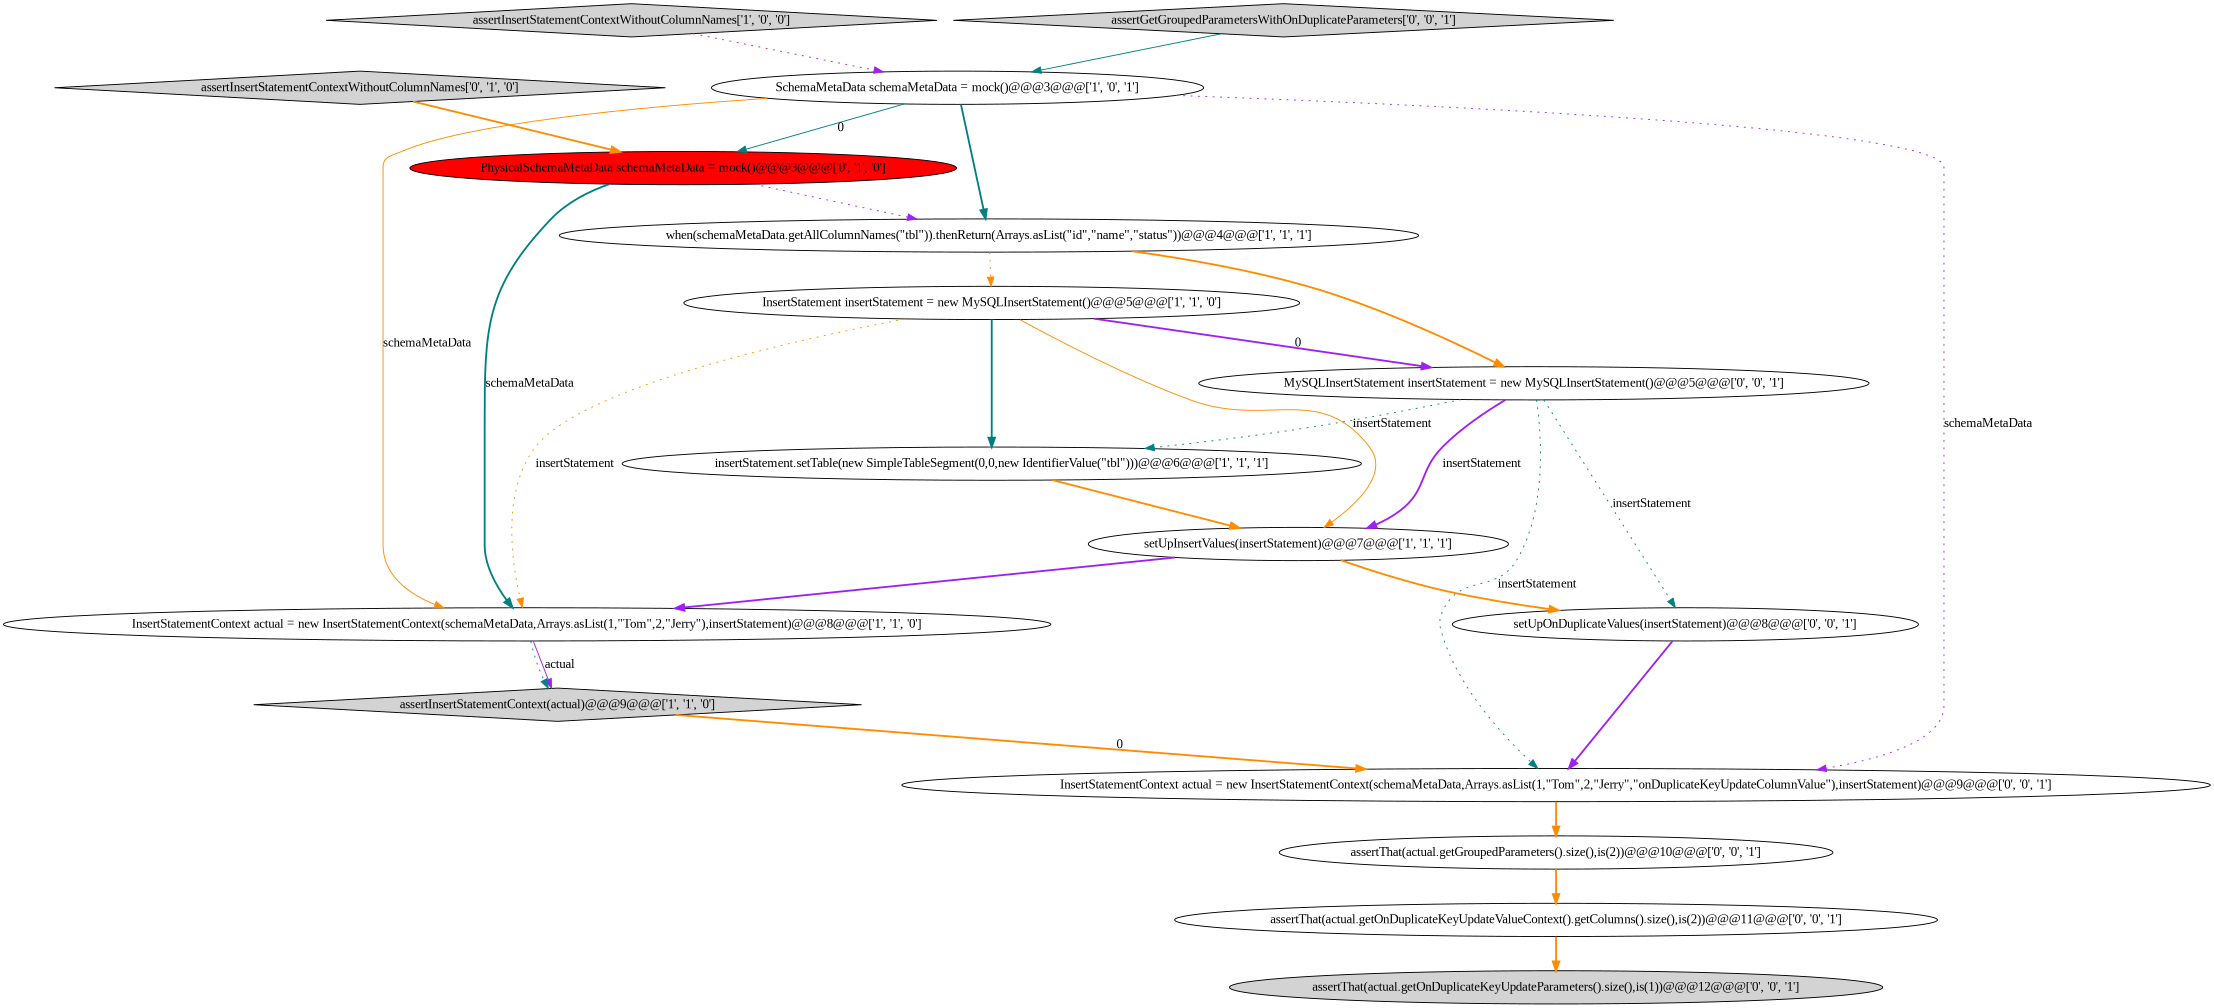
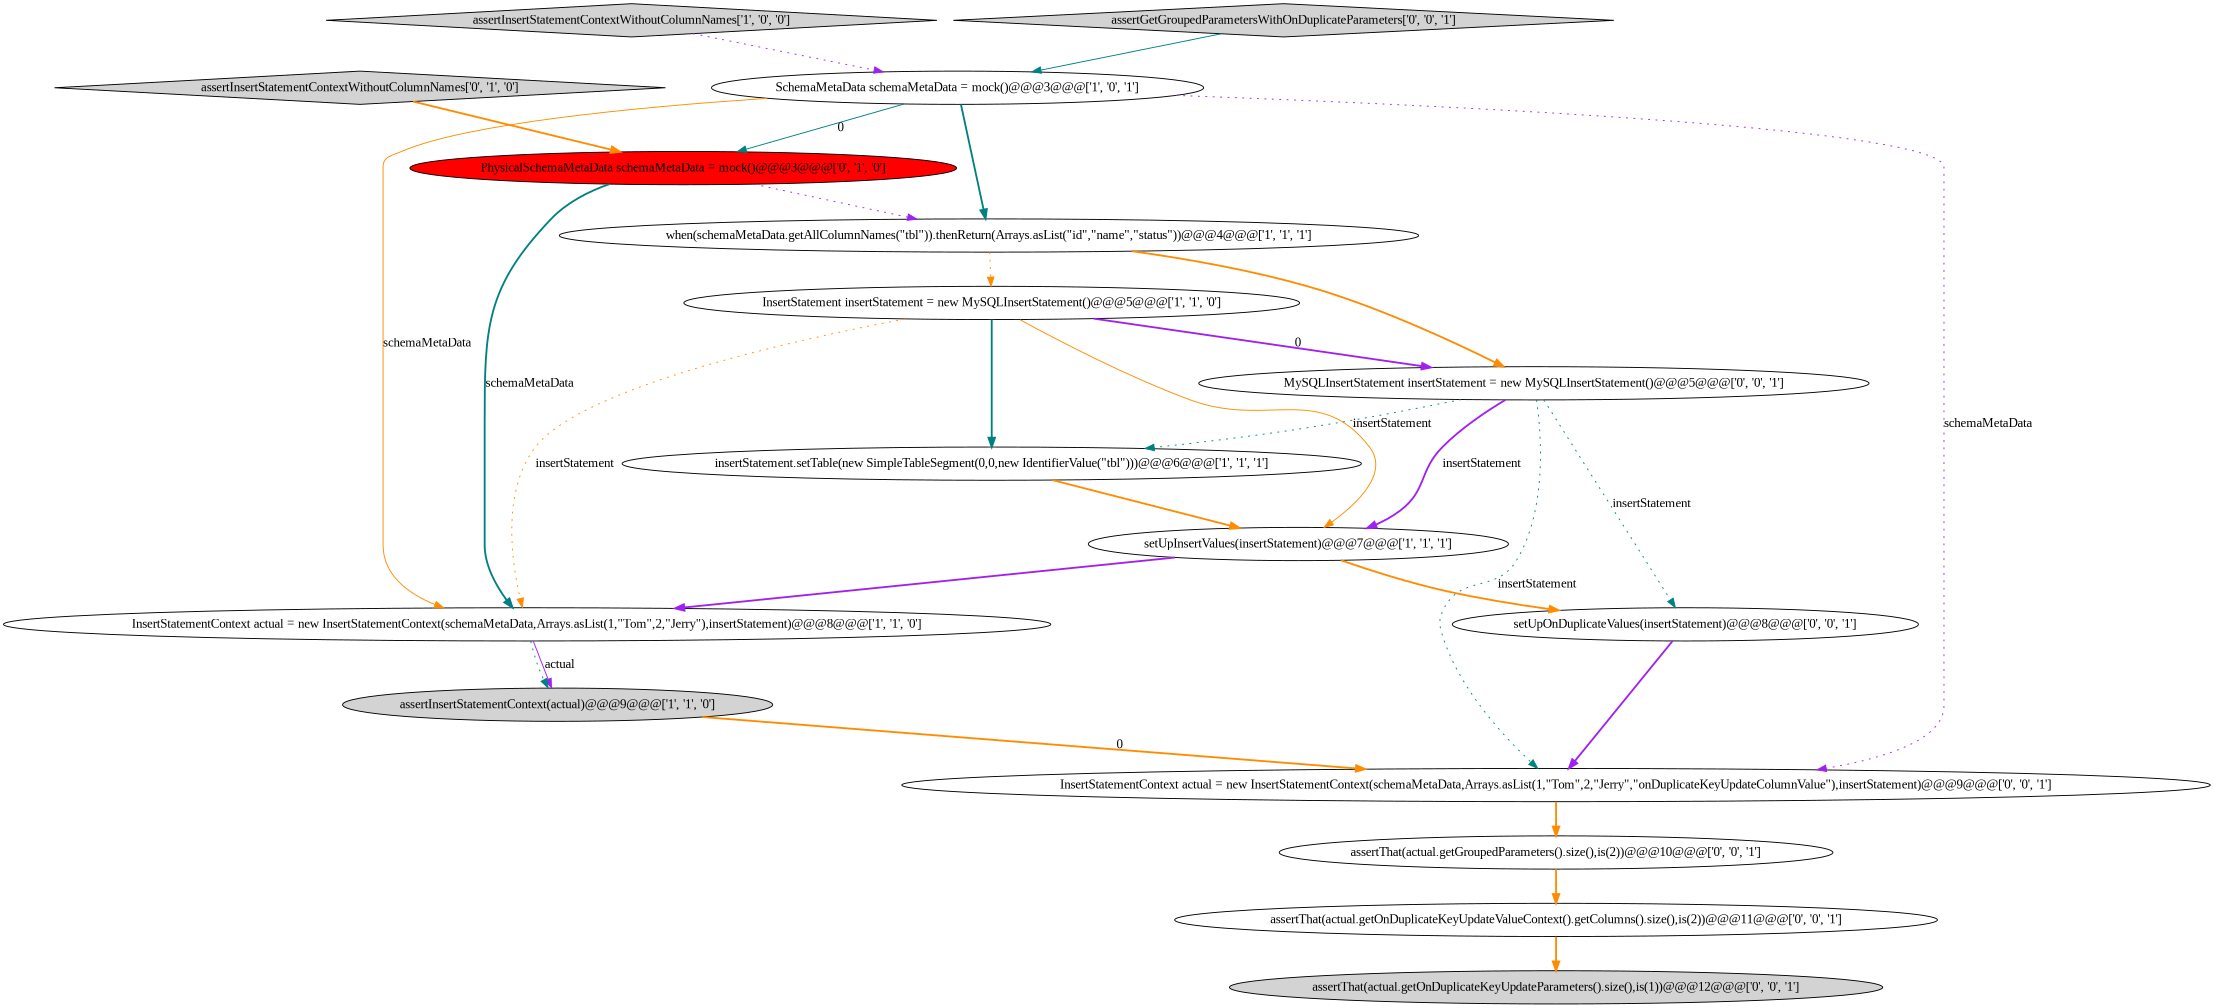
(558, 705) -> (558, 705)
